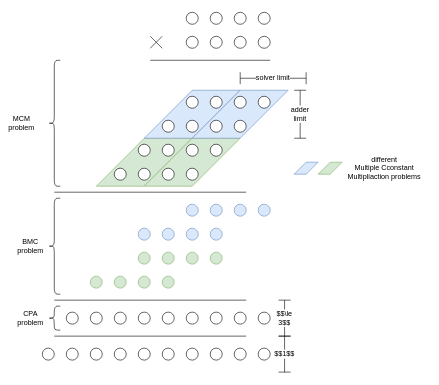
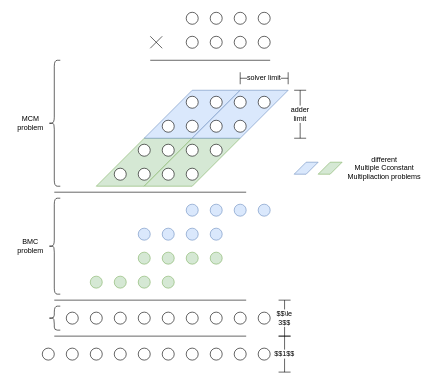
(273, 78) -> (264, 78)
(21, 123) -> (30, 123)
(30, 318) -> none
